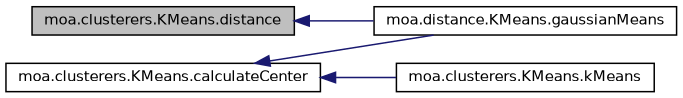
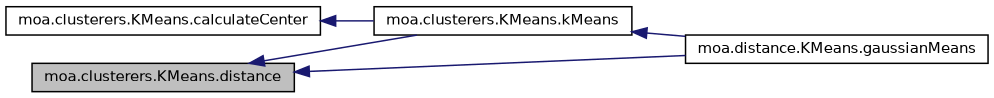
none -> (340, 48)
(352, 48) -> (666, 35)
